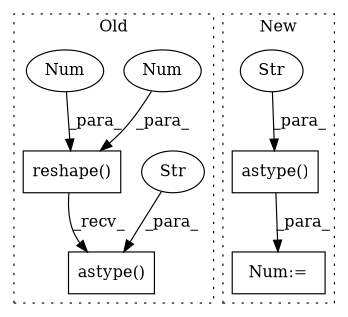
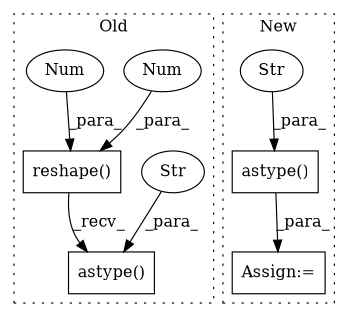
(279, 273) -> (279, 273)
